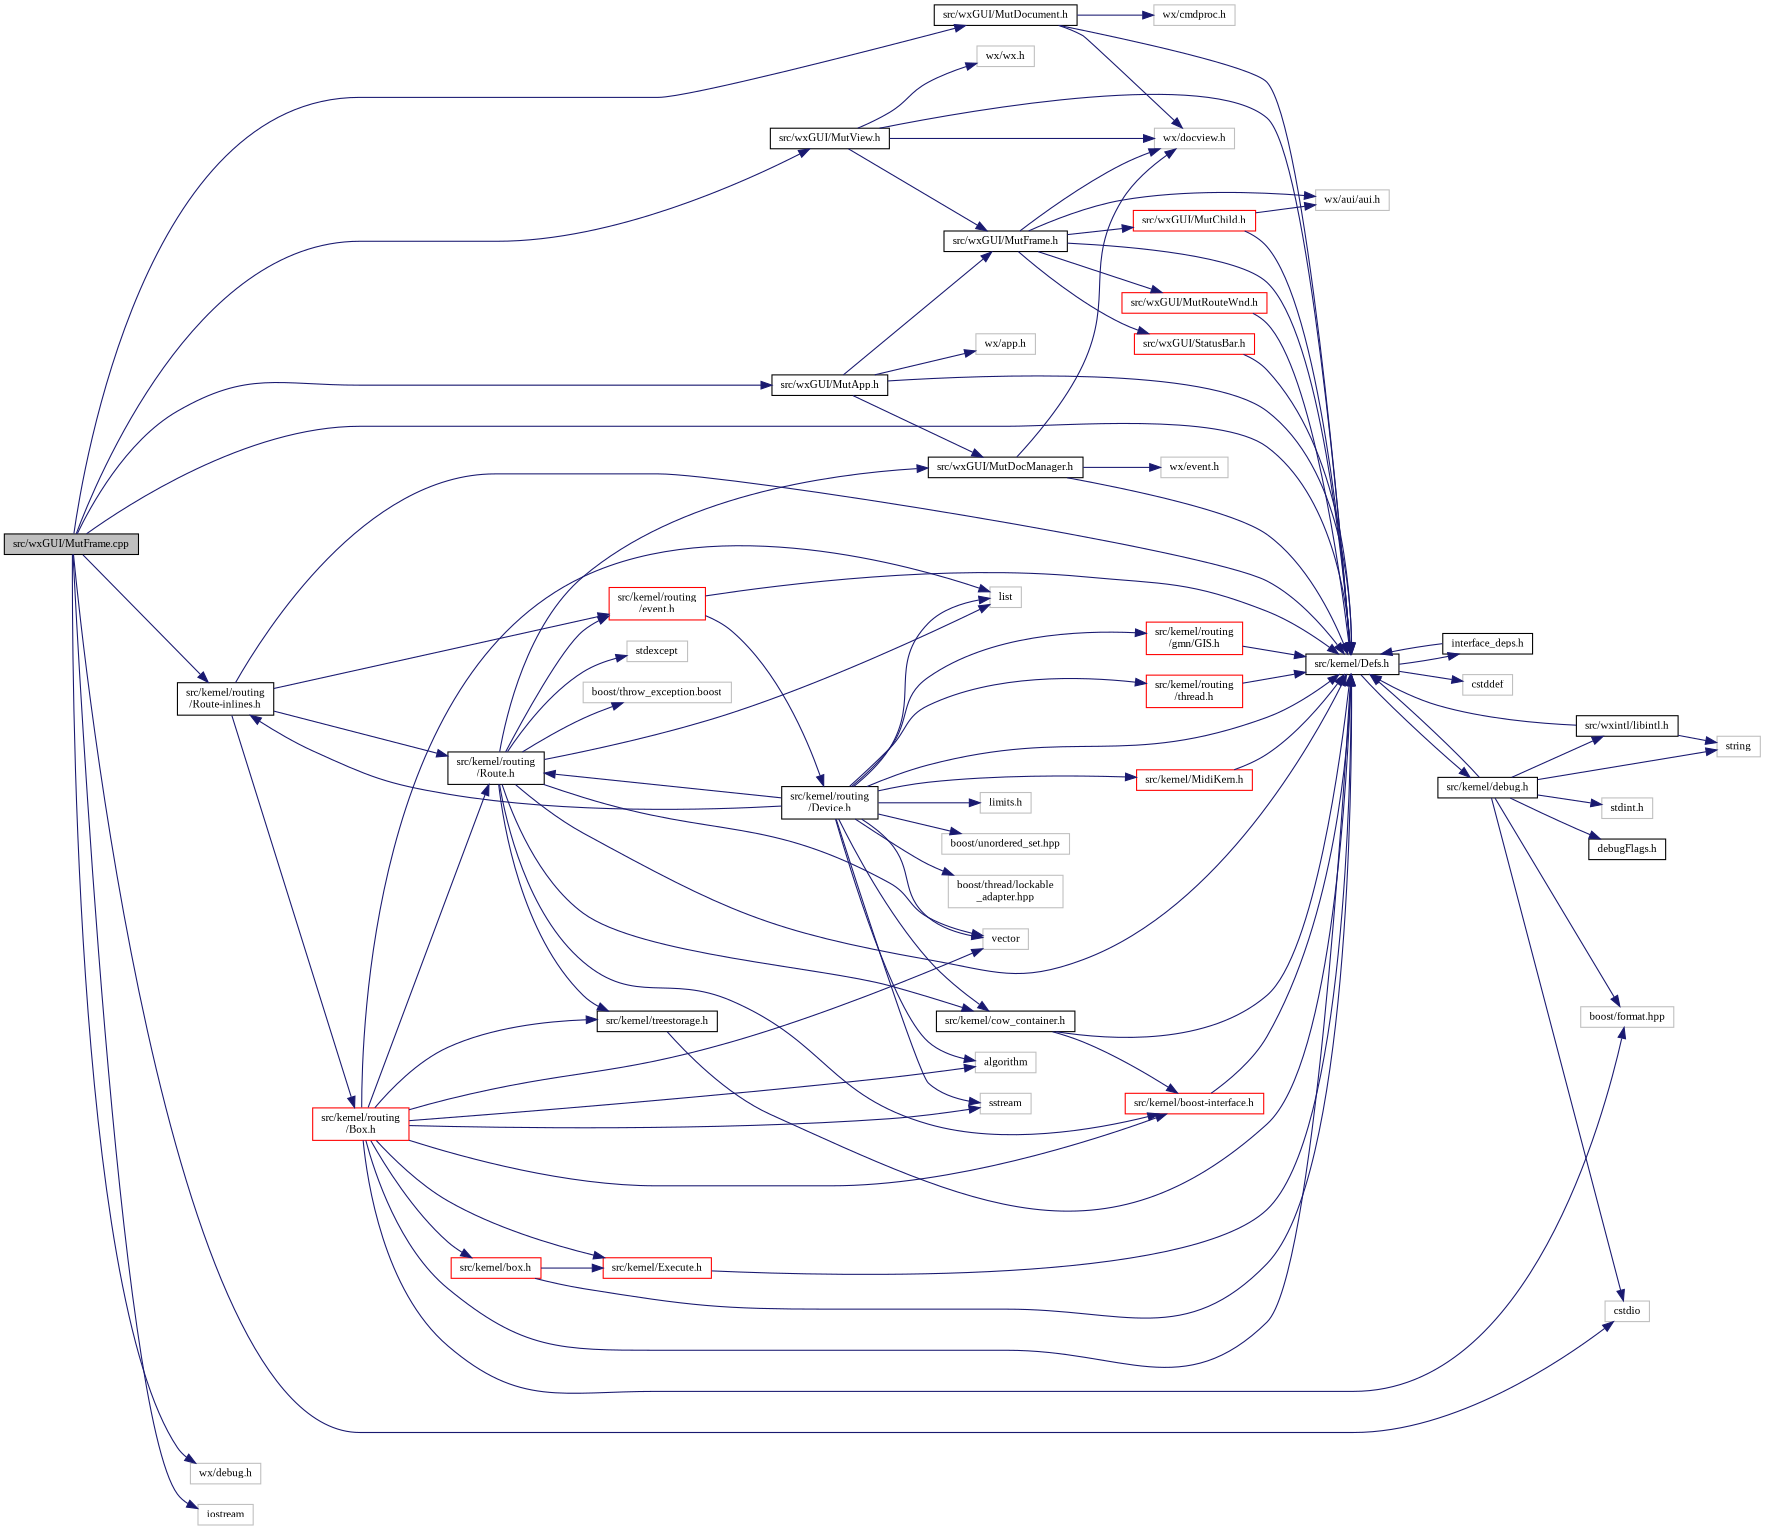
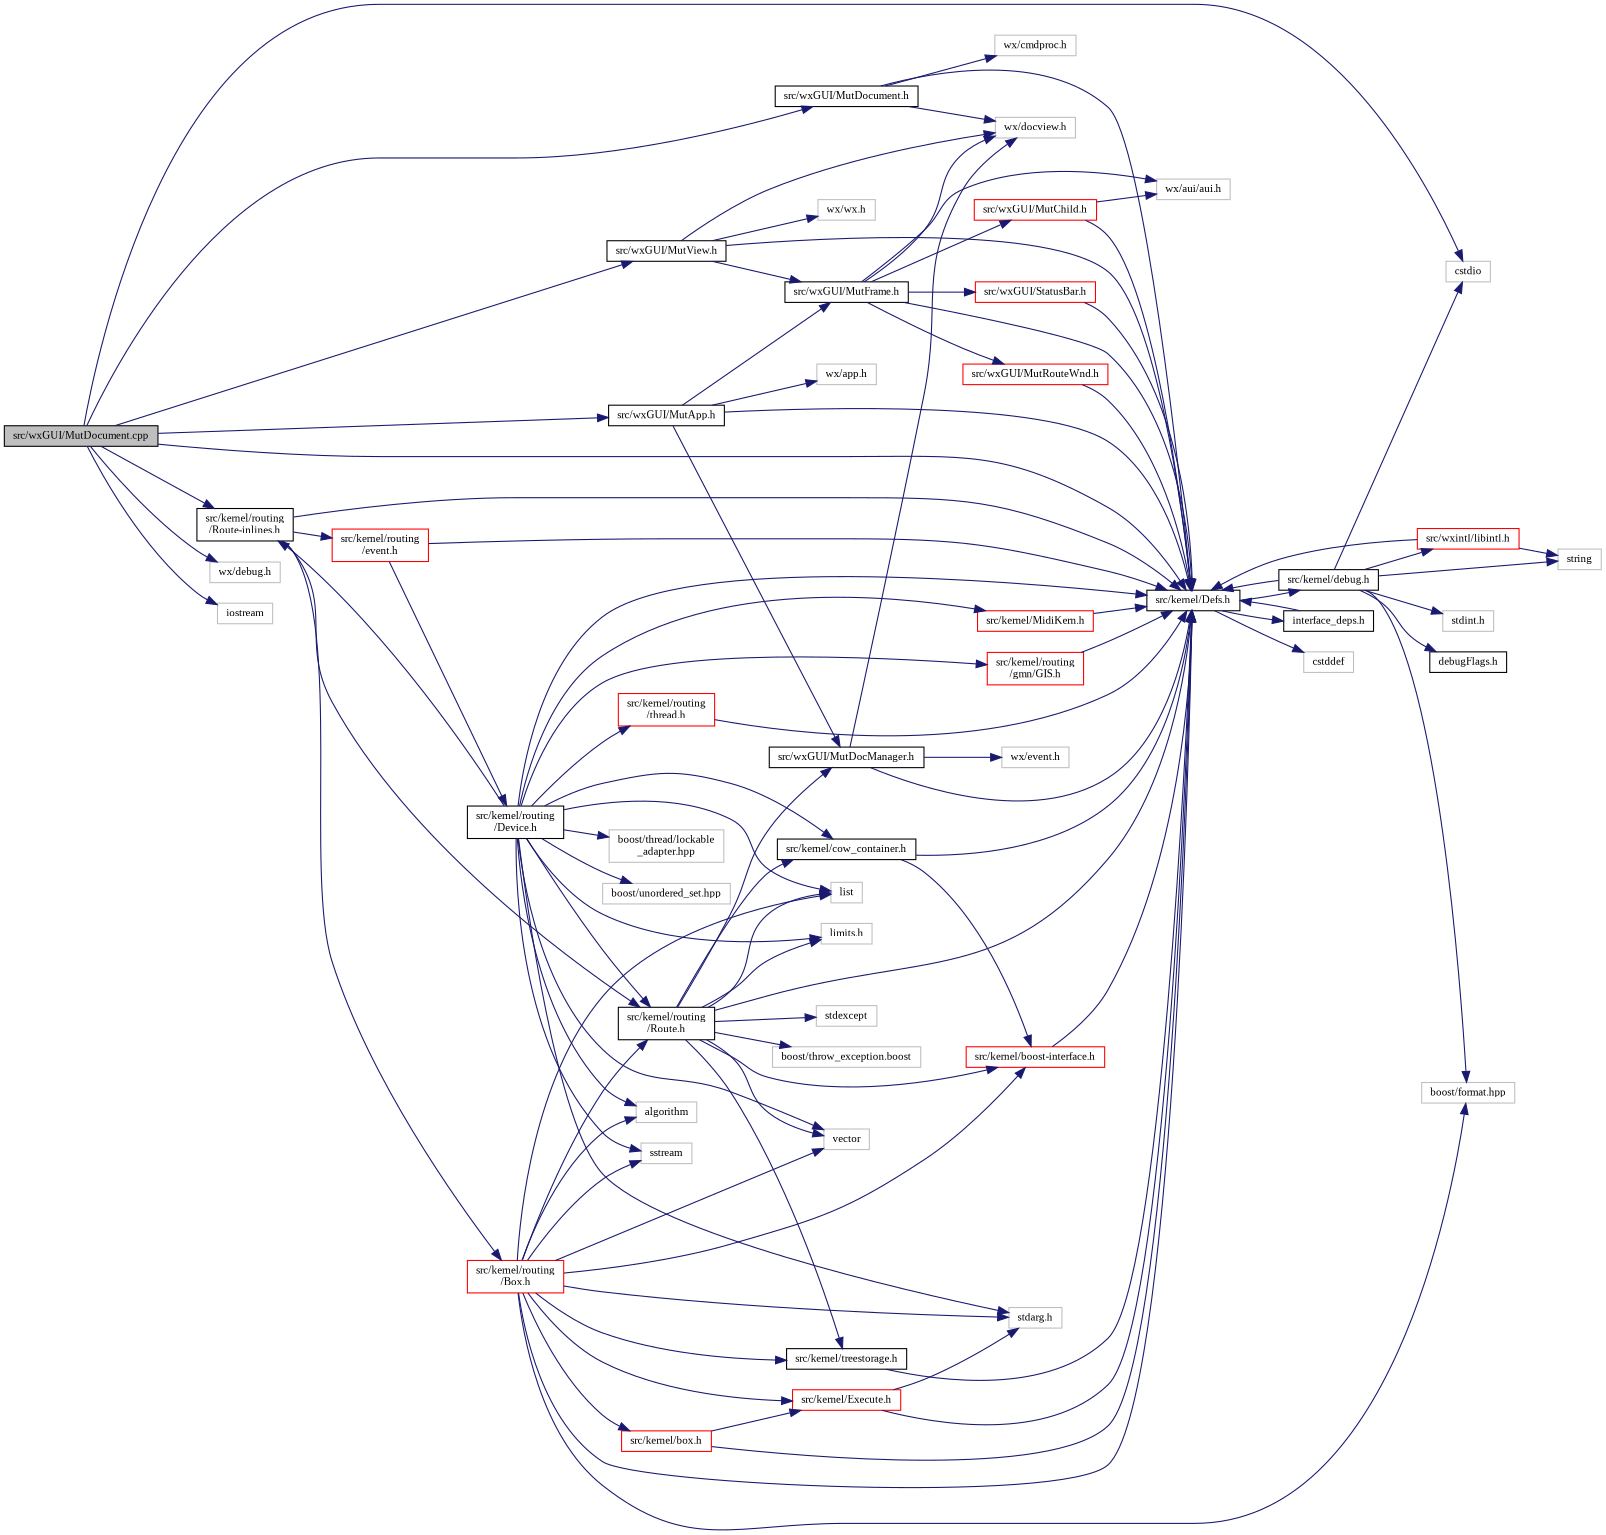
(71, 544) -> (81, 436)
(546, 681) -> (754, 971)
(1627, 726) -> (1468, 539)
none -> (1035, 1318)
